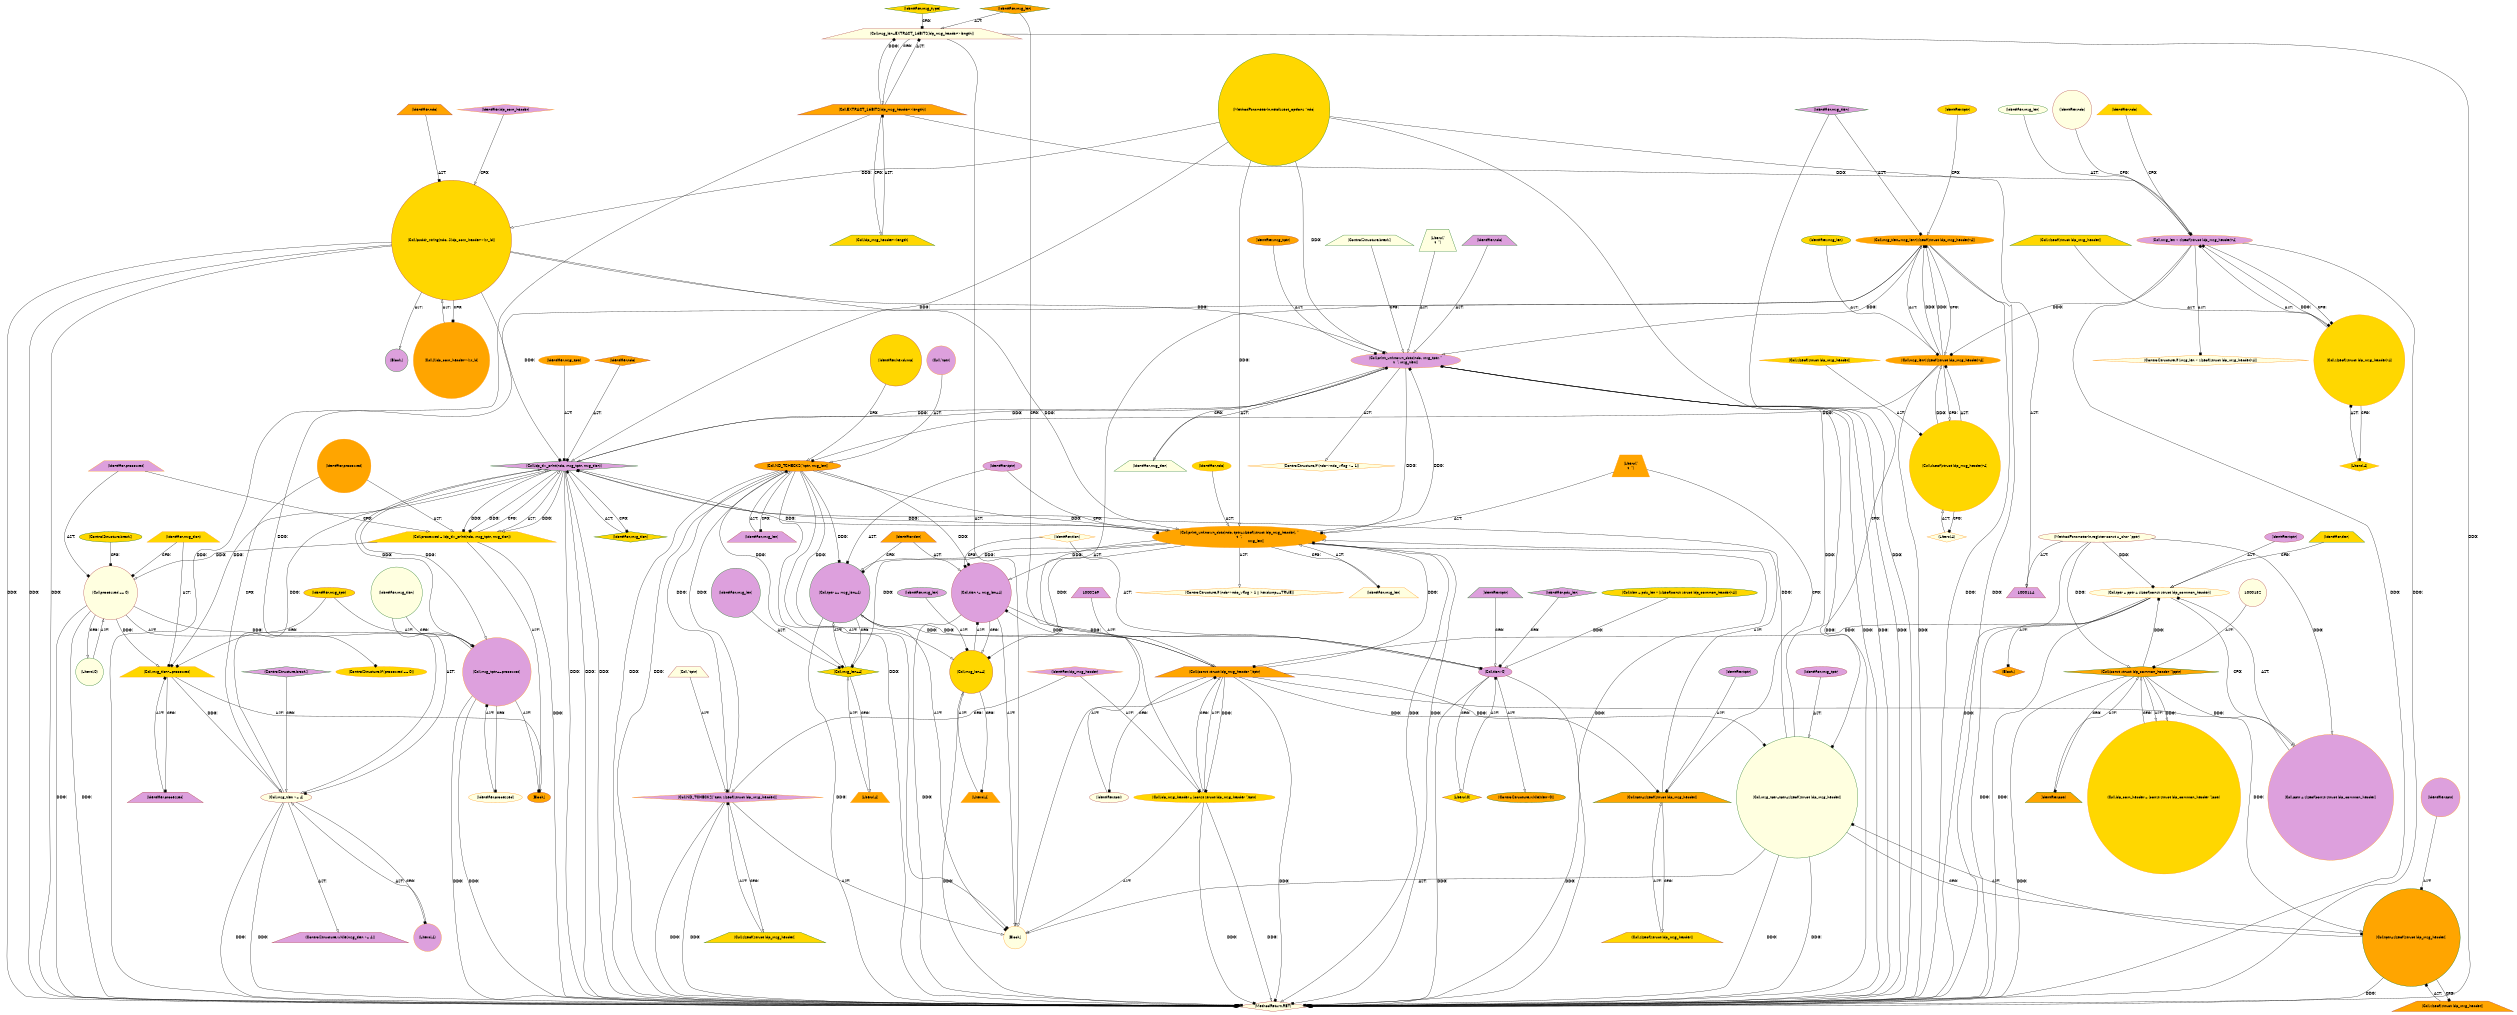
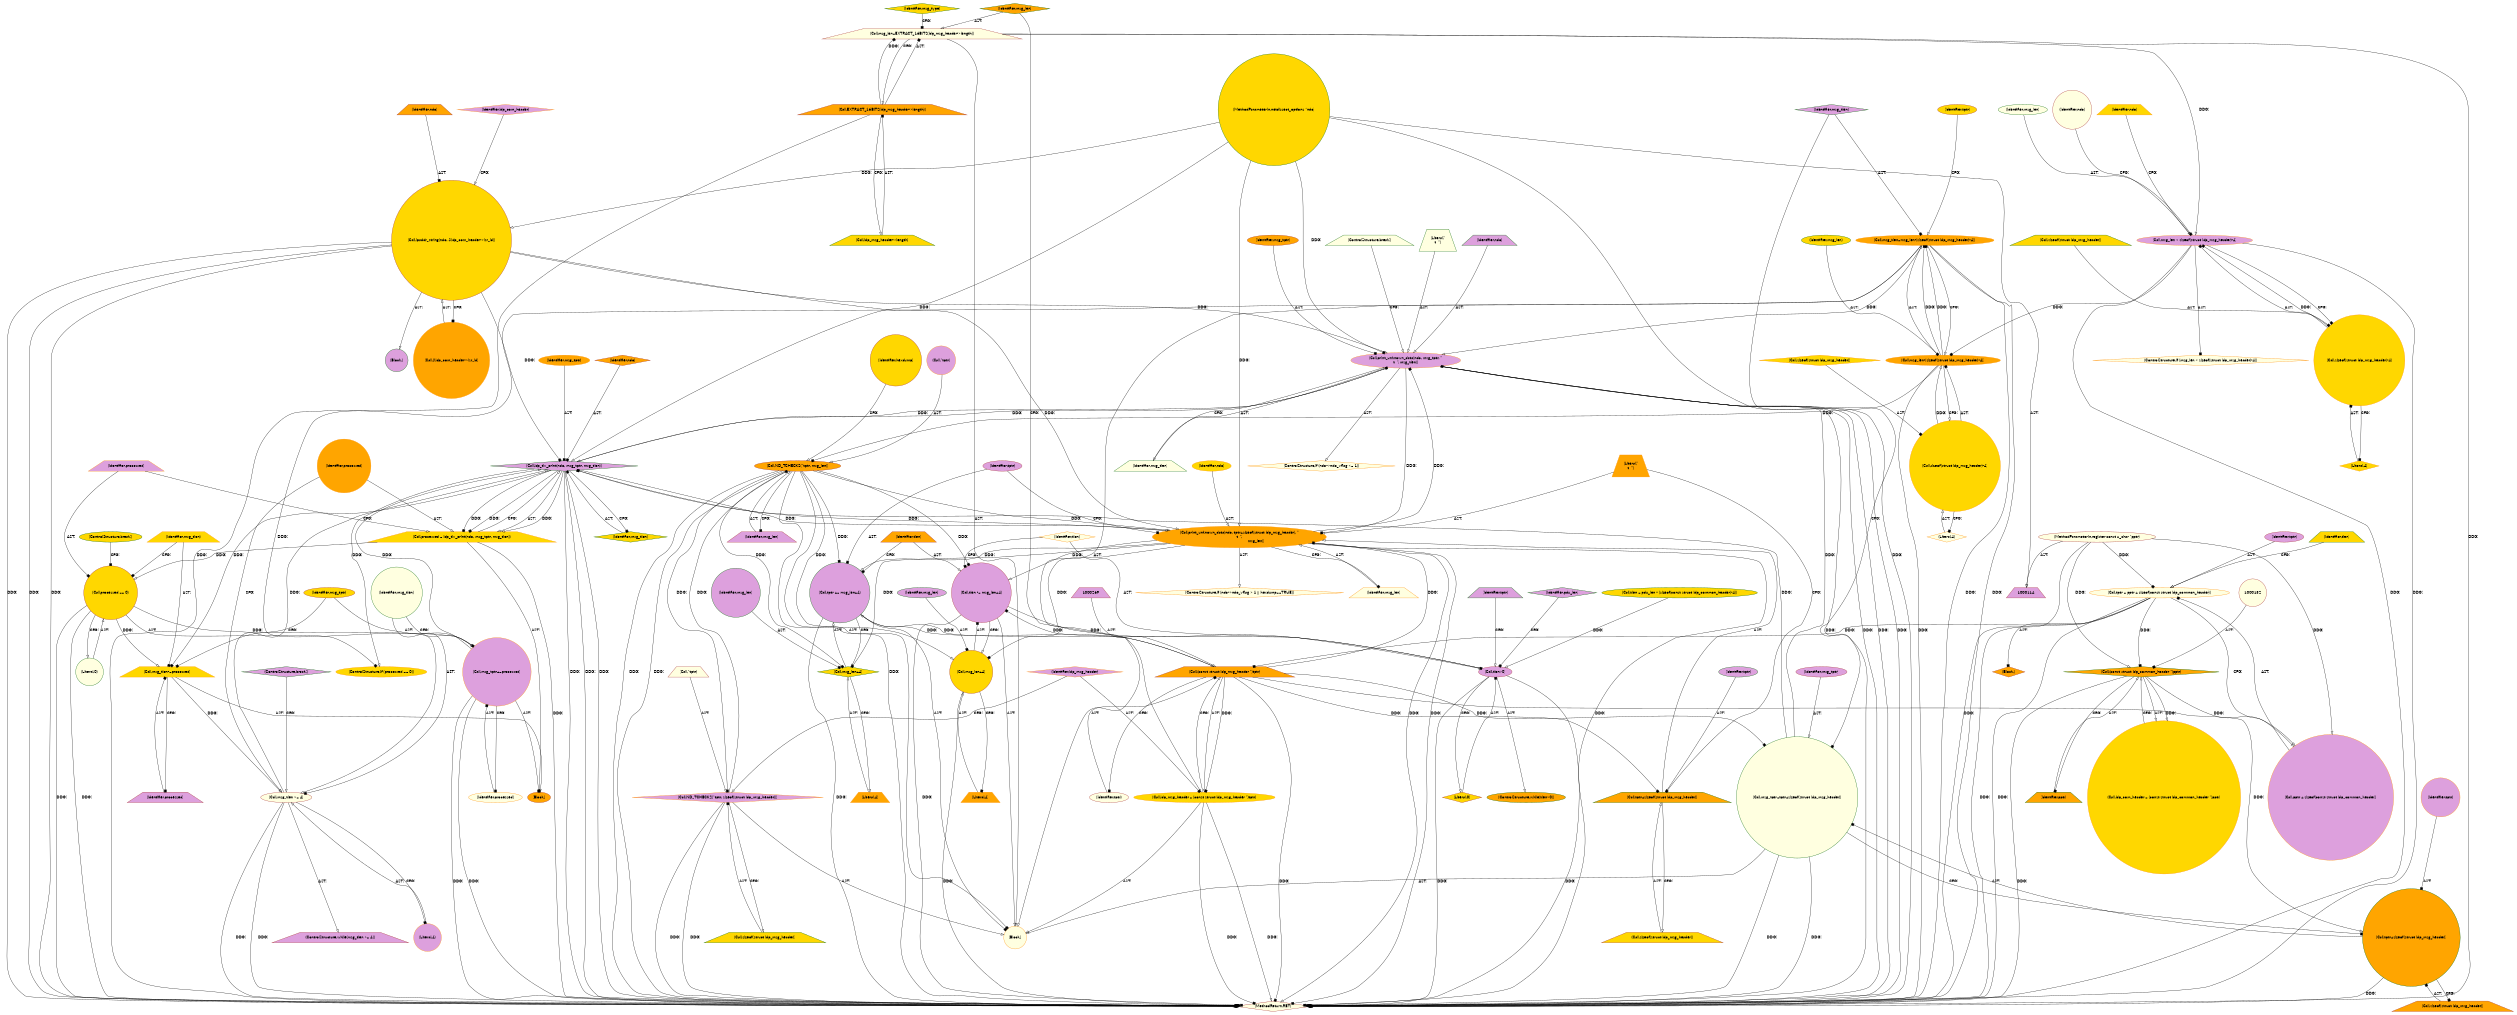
(1556, 171) -> (1674, 37)
(366, 526) -> (366, 516)
(111, 593) -> (111, 593)
(2153, 634) -> (2140, 629)
